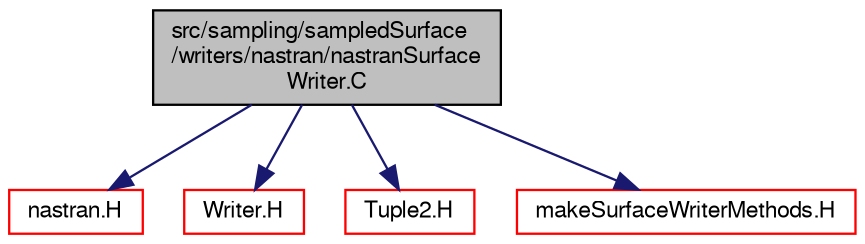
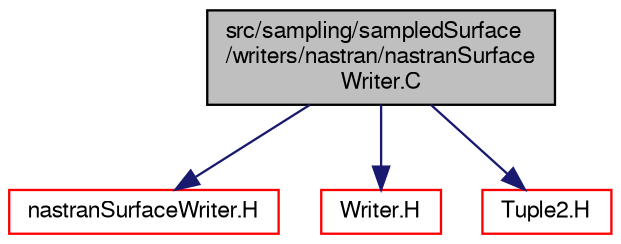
(76, 212) -> (144, 212)
(686, 212) -> none
